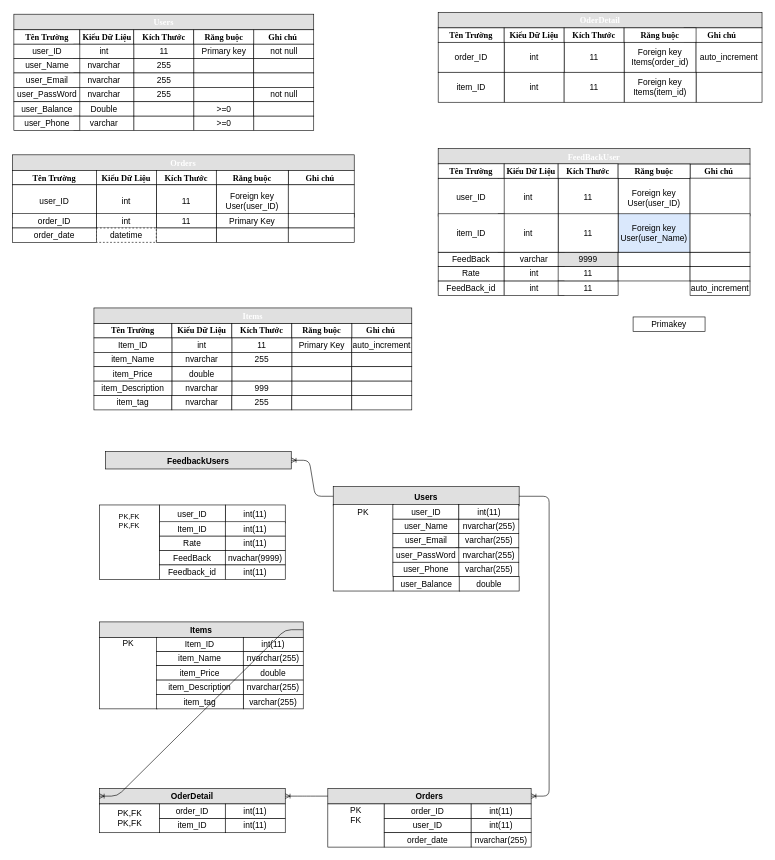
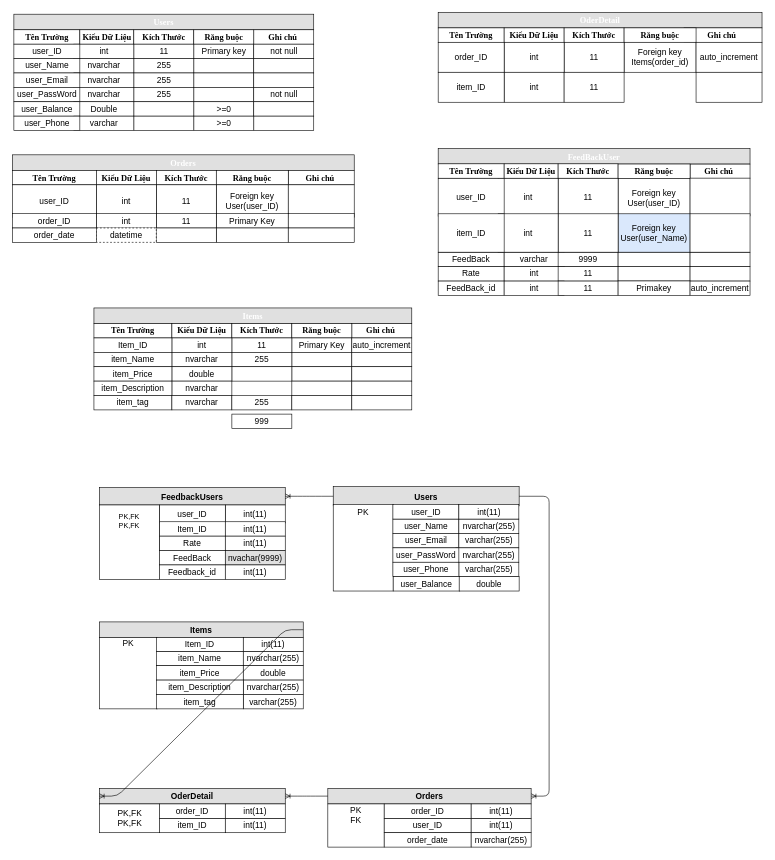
(660, 87) -> none
(588, 260) -> (588, 260)
(669, 324) -> (654, 288)
(262, 389) -> (262, 422)
(198, 461) -> (192, 497)
(255, 558) -> (255, 558)
